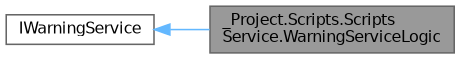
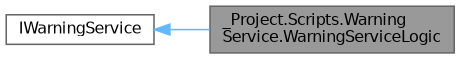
(332, 30) -> (332, 30)
